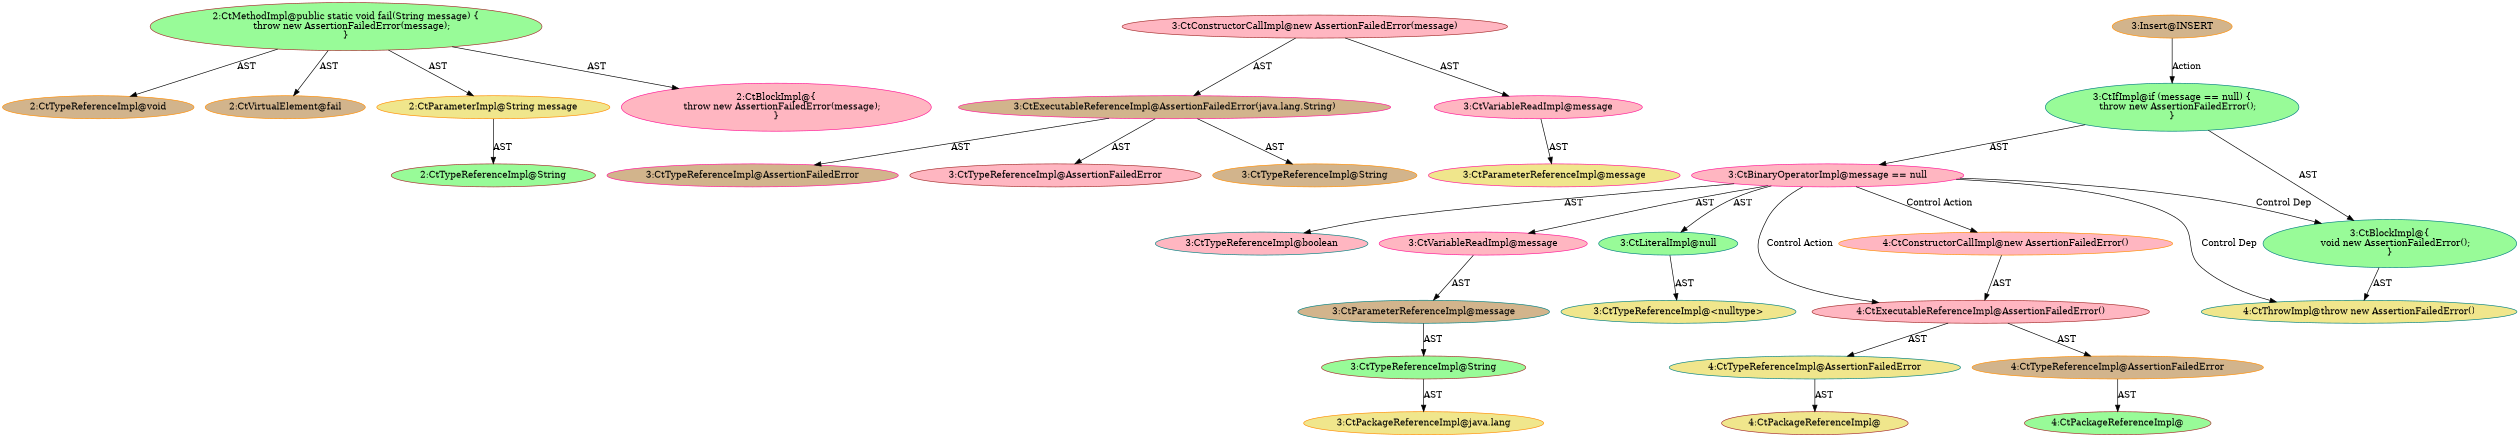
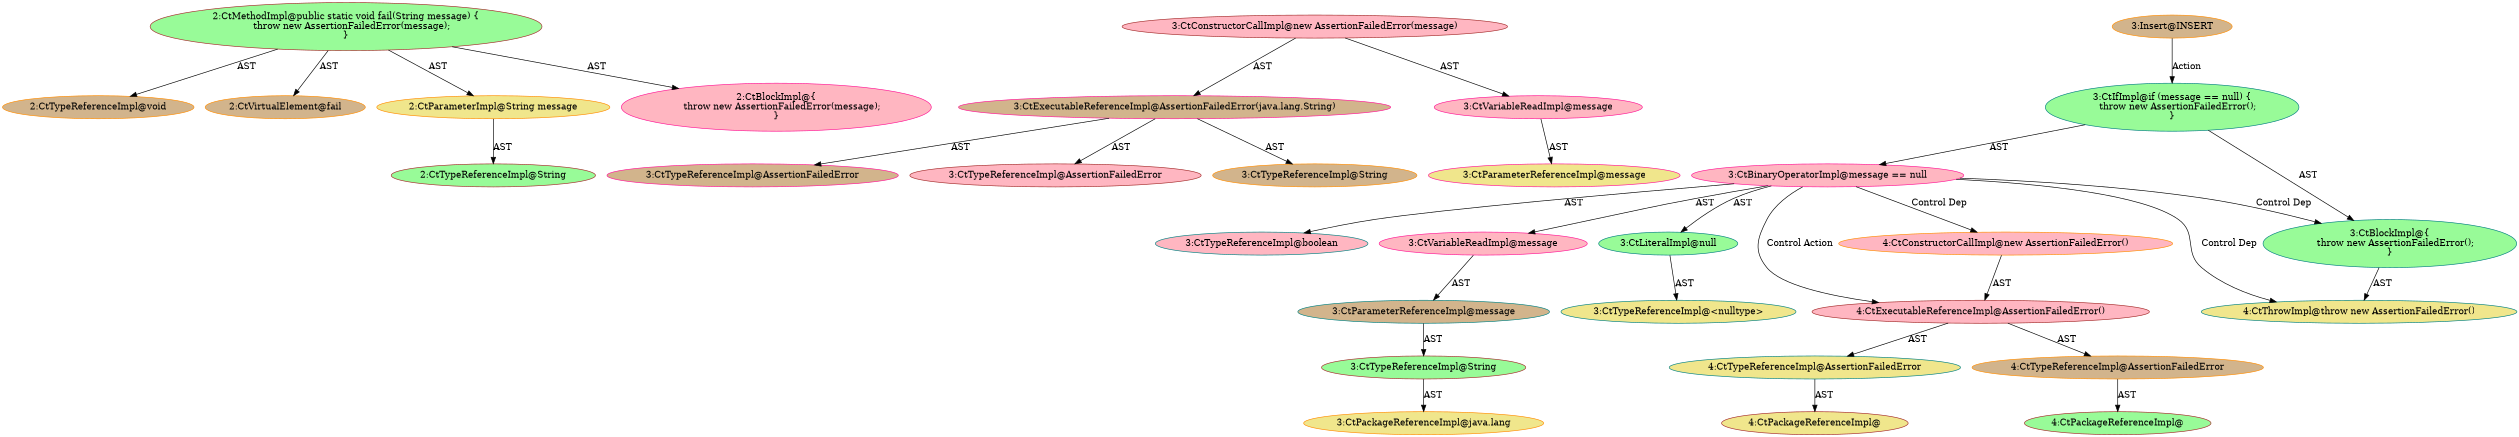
(1939, 203) -> (1939, 203)
(2390, 244) -> (2390, 244)
